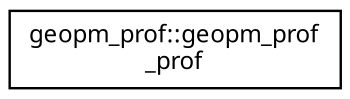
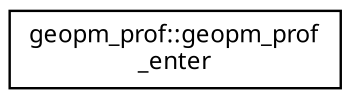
(175, 50) -> (175, 50)
